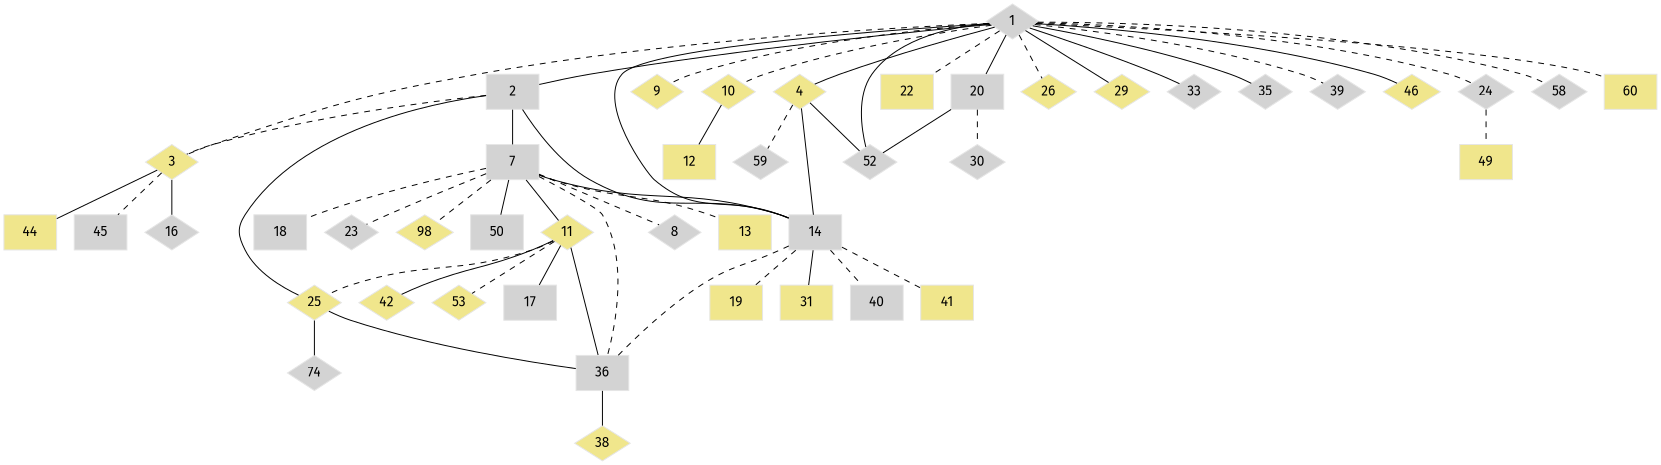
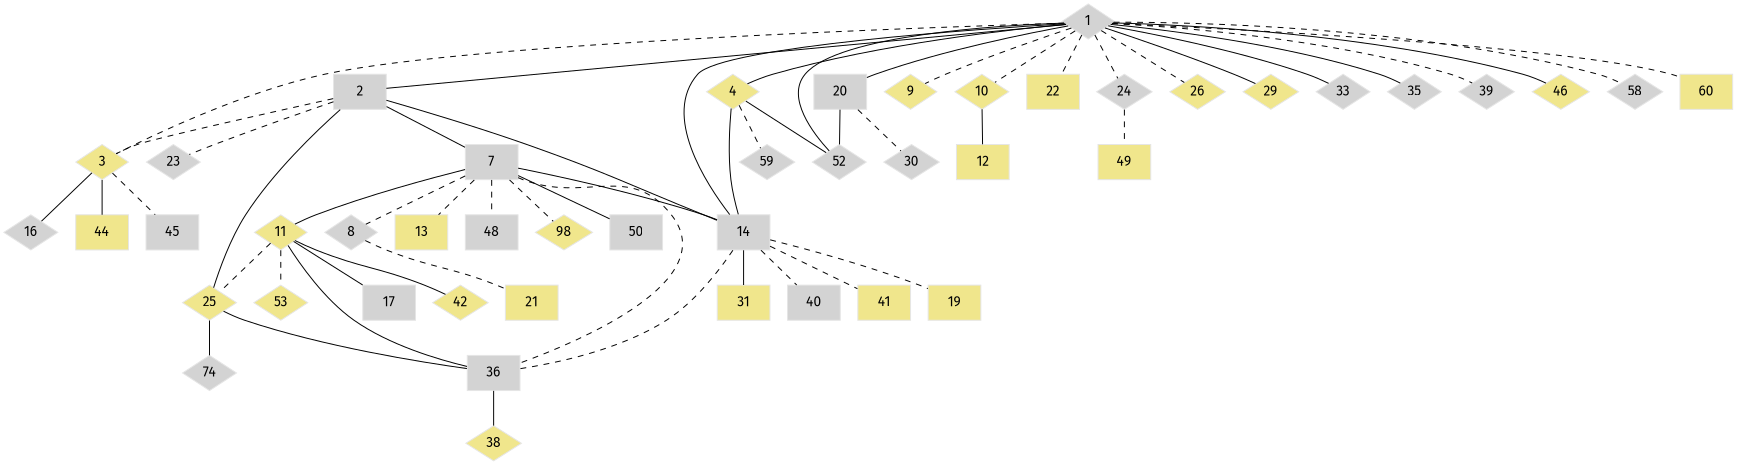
(426, 198) -> (261, 127)
(280, 232) -> (492, 232)
none -> (532, 303)
